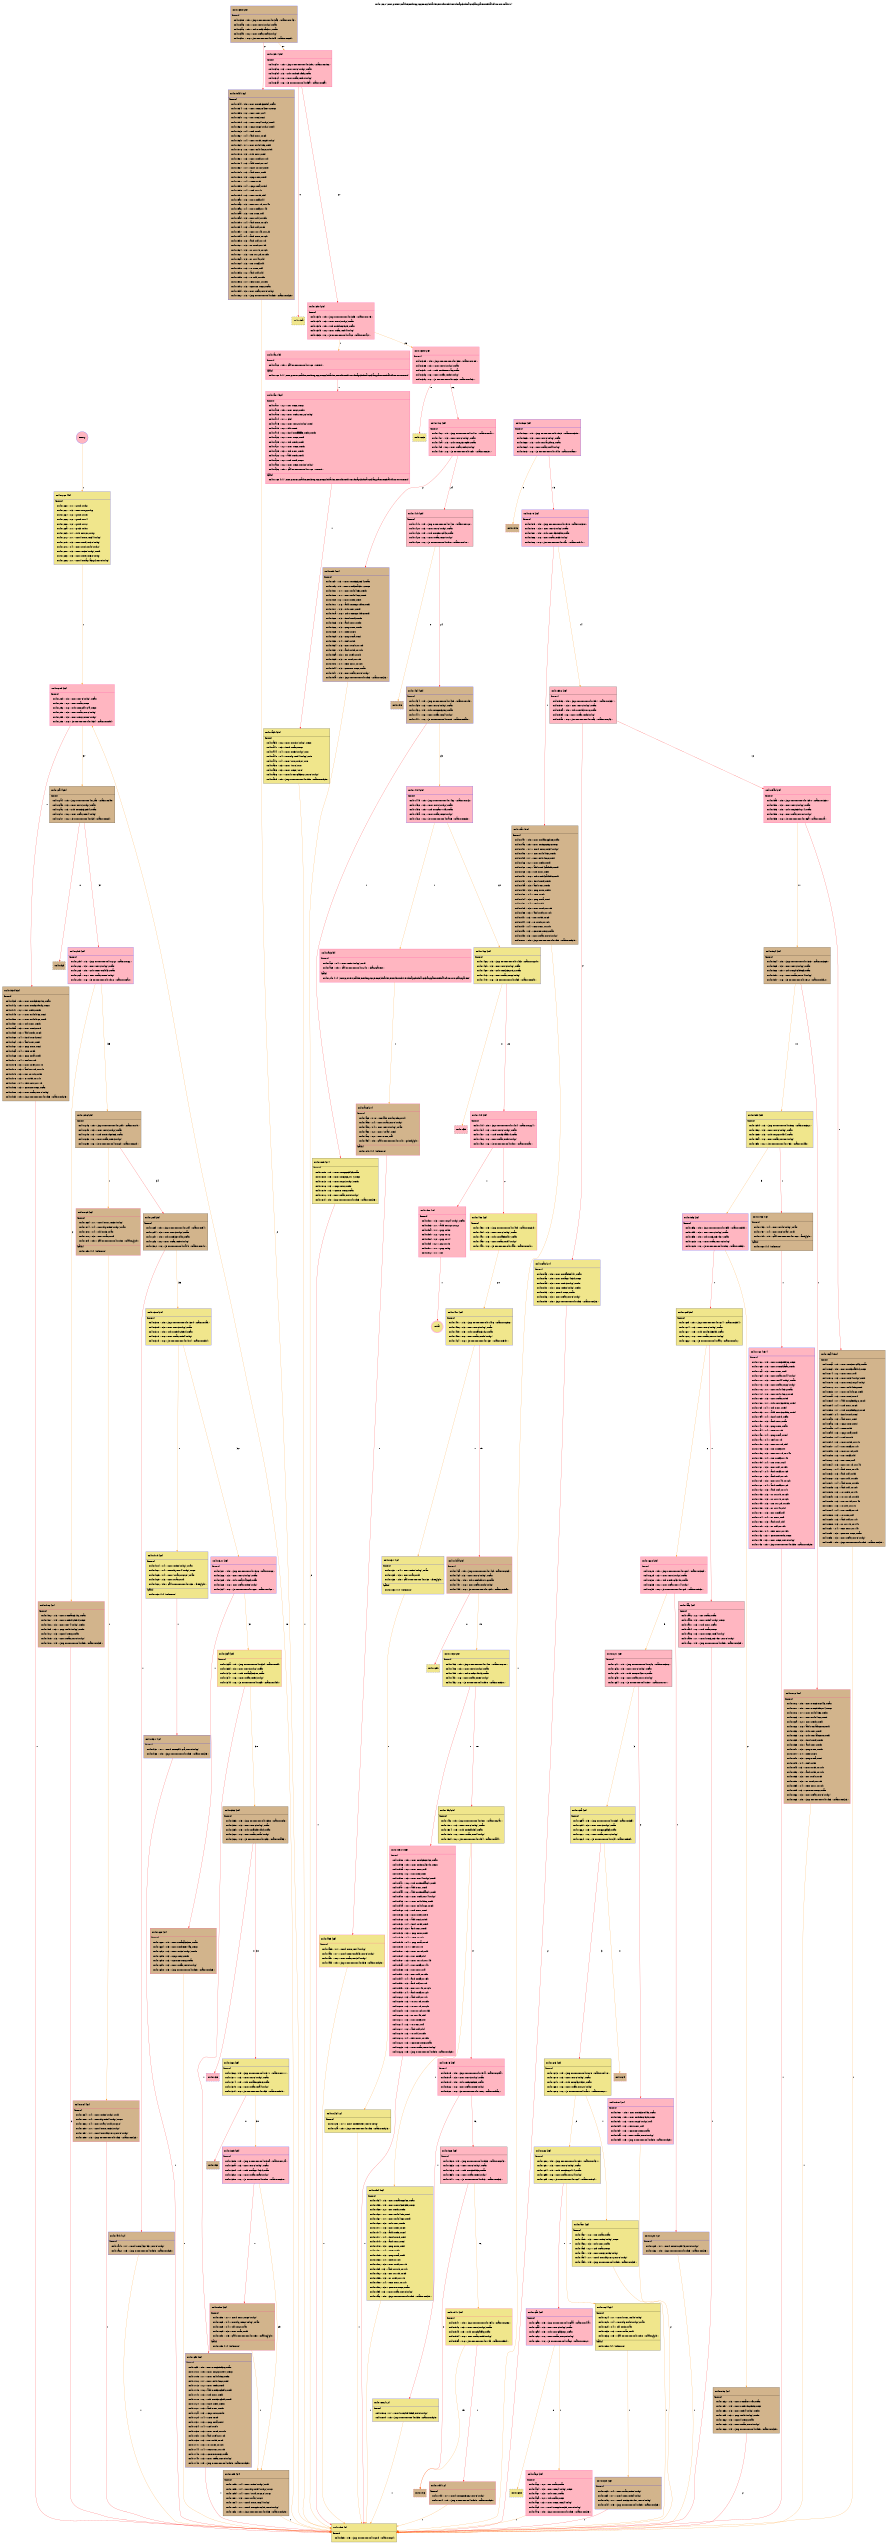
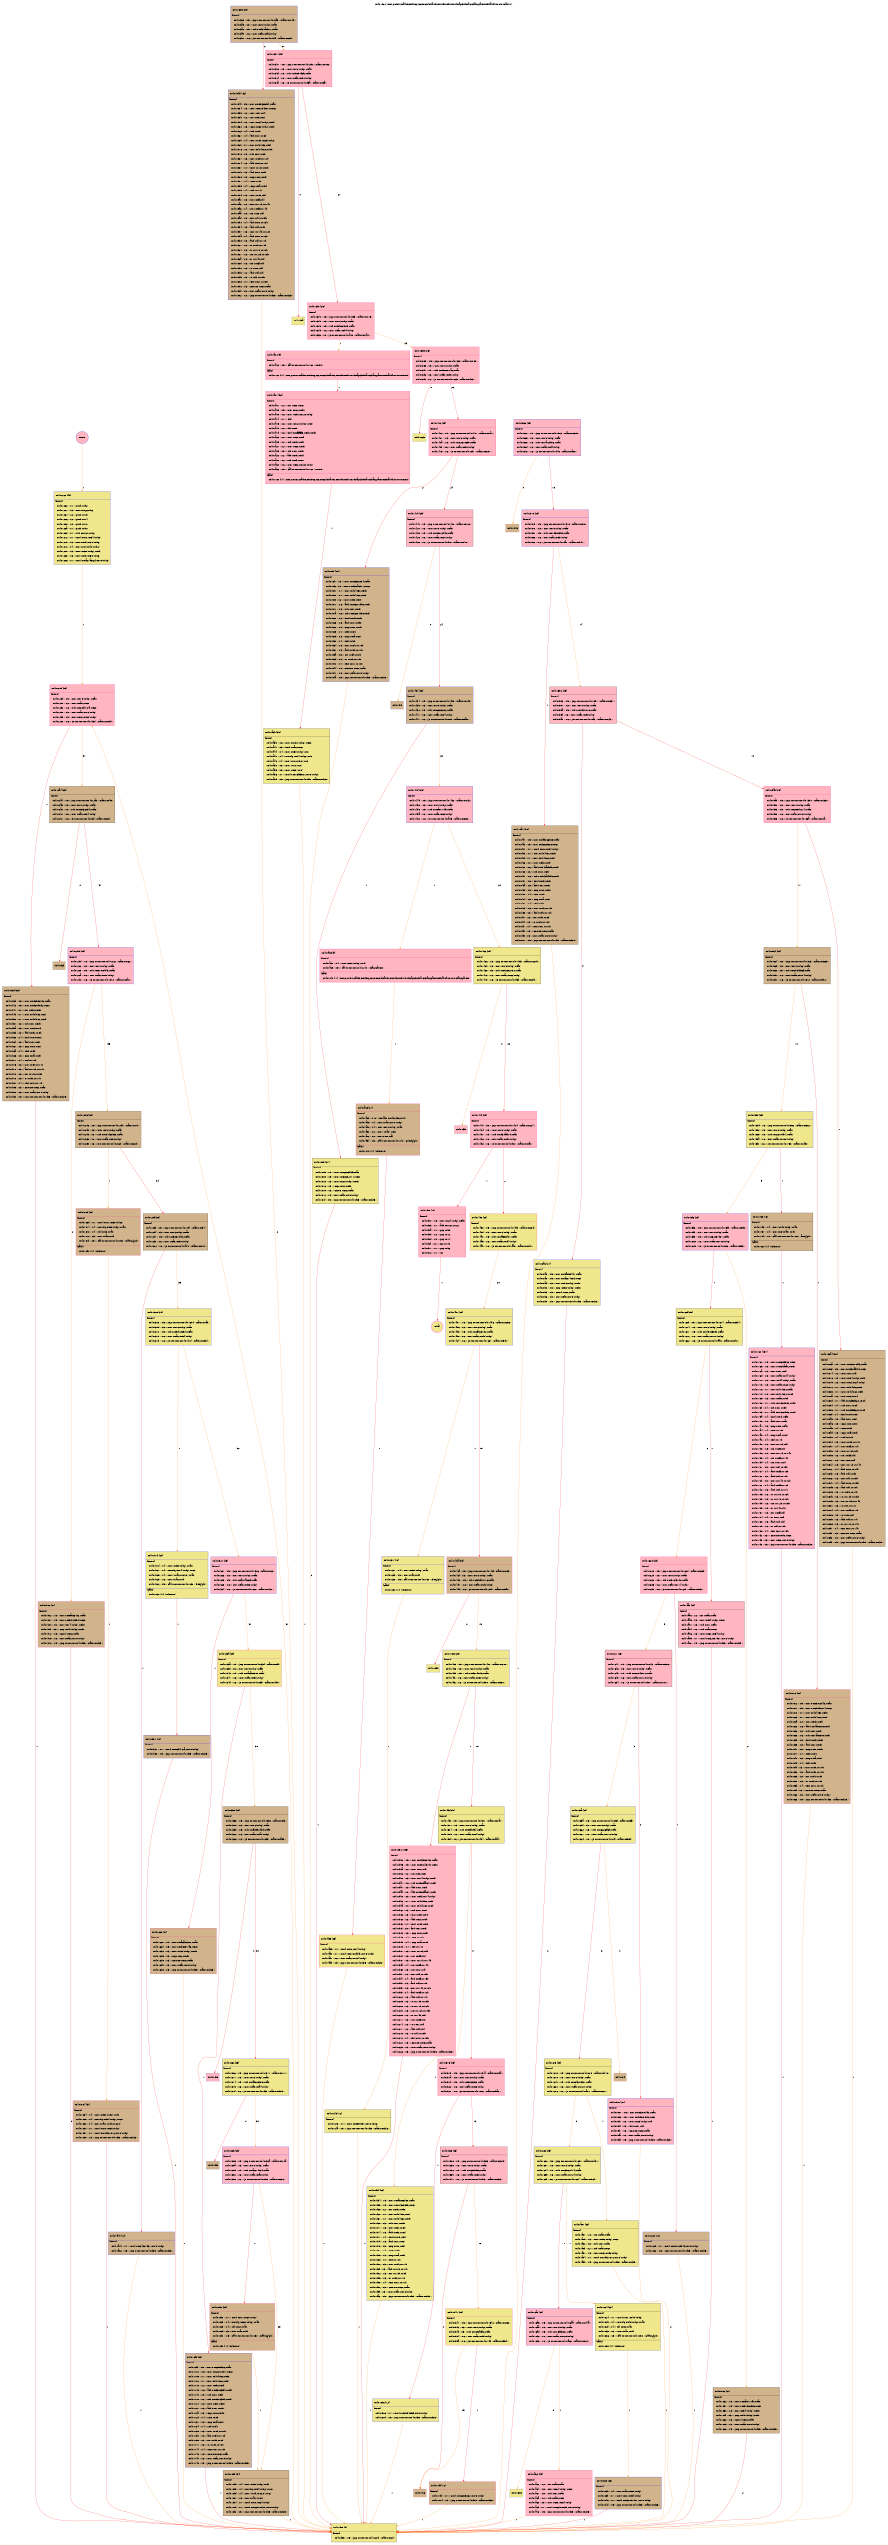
(82, 438) -> (82, 438)
(507, 966) -> (507, 966)
(287, 1624) -> (287, 1624)
